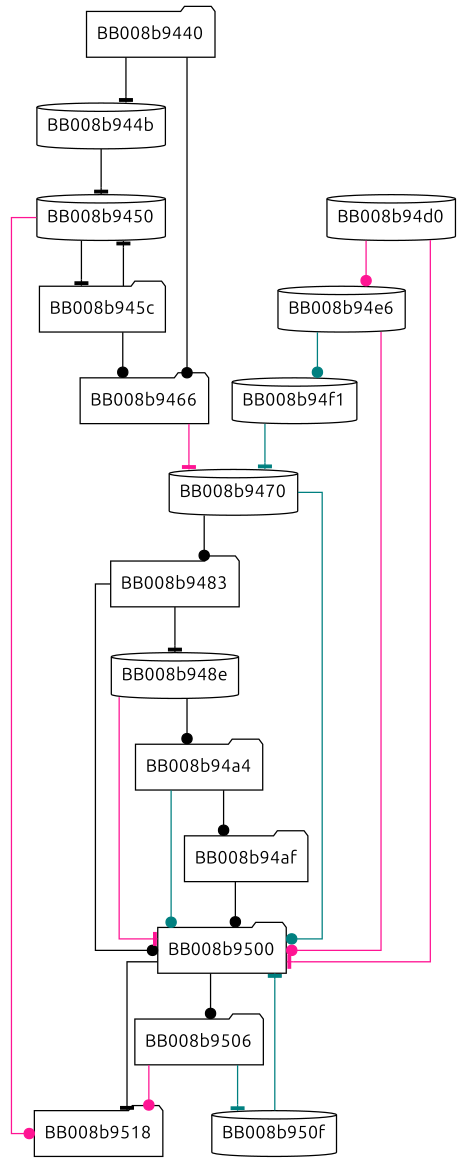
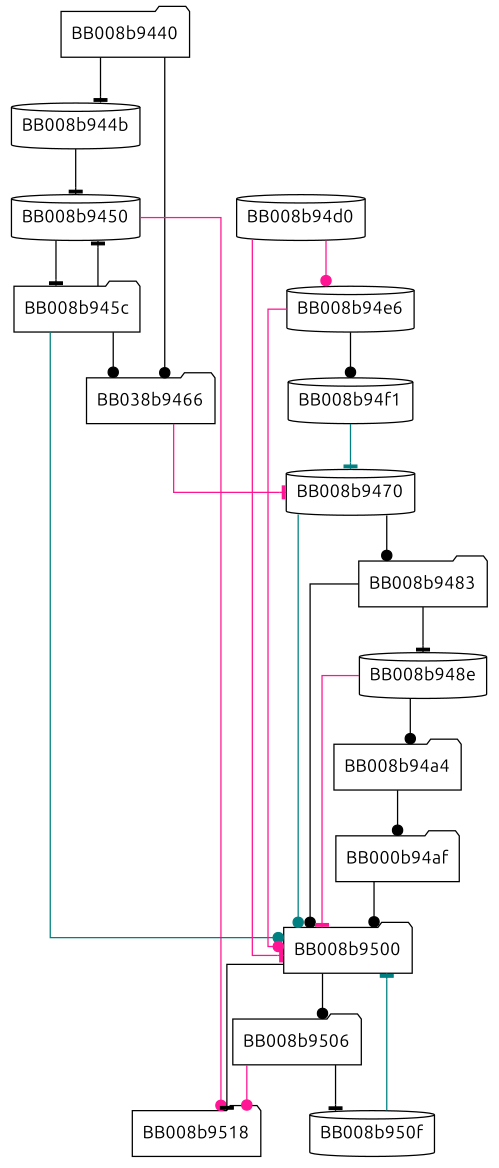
(317, 350) -> (350, 350)
(144, 401) -> (151, 401)
(171, 854) -> (50, 746)
(246, 859) -> (398, 859)
(238, 1085) -> (336, 1085)
